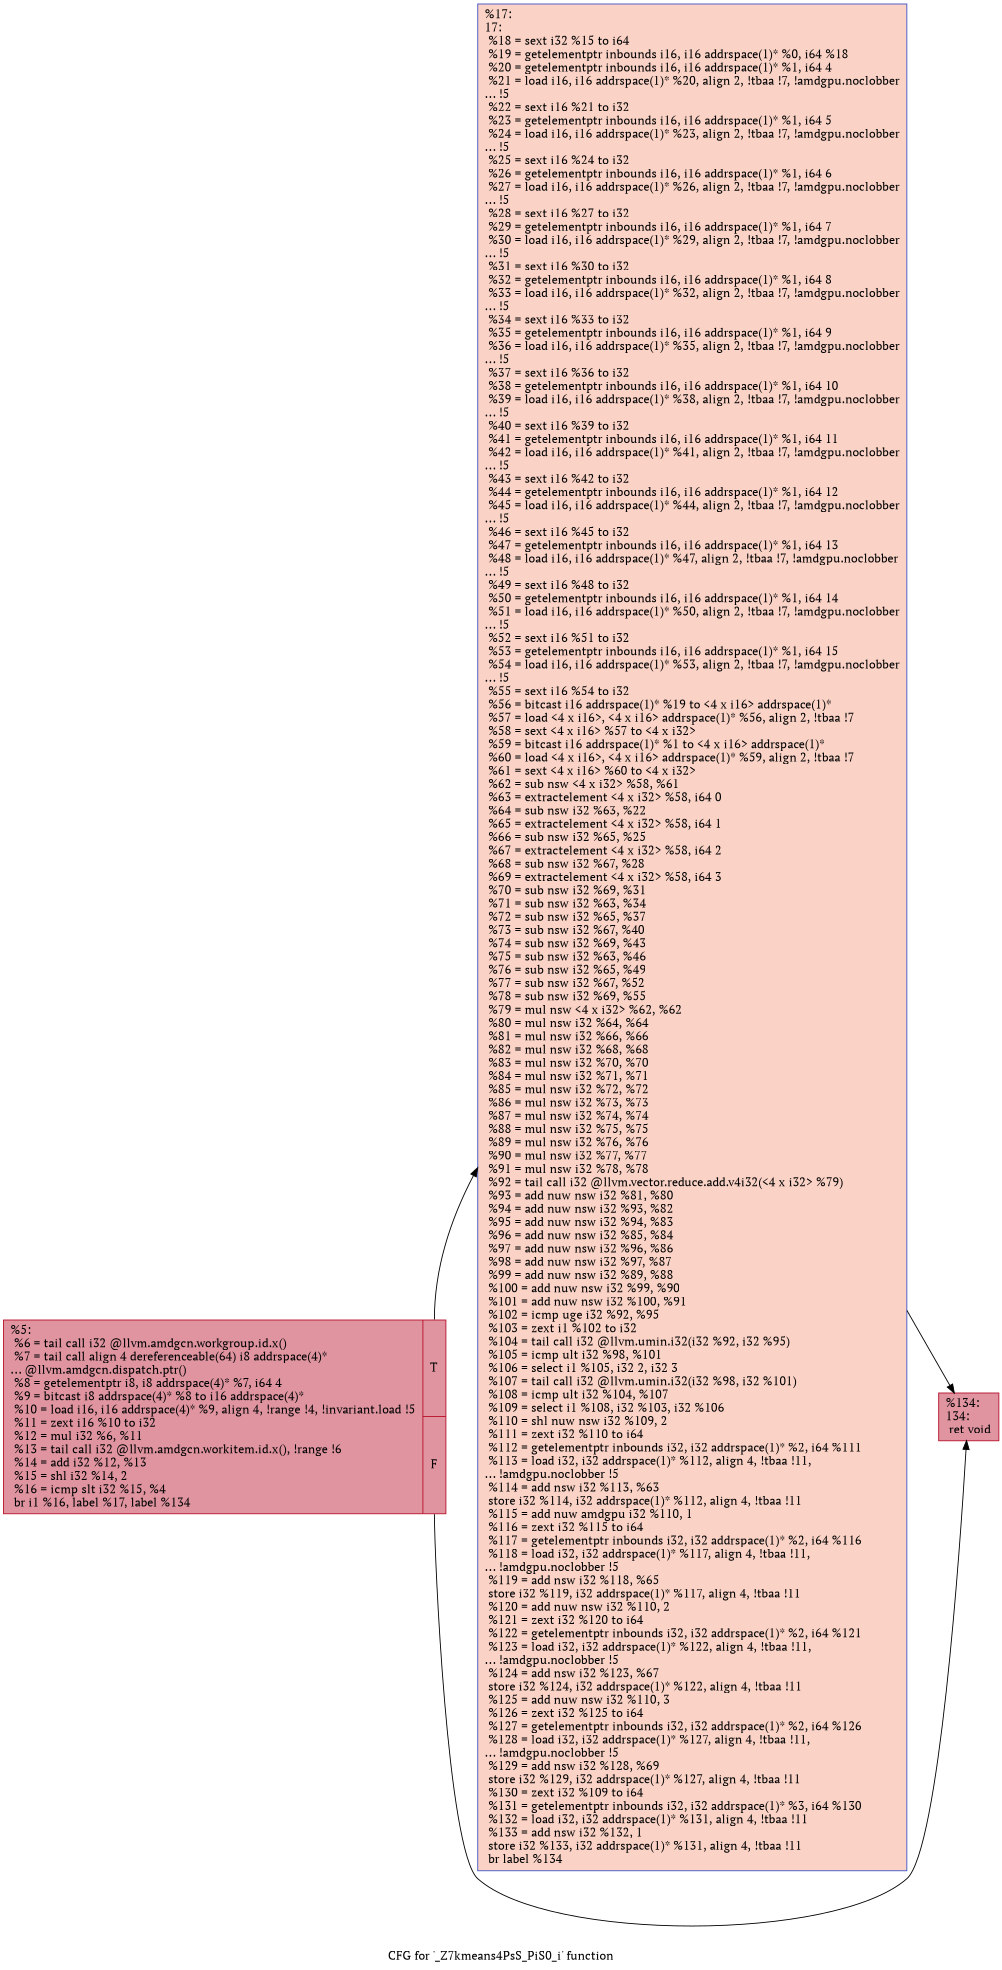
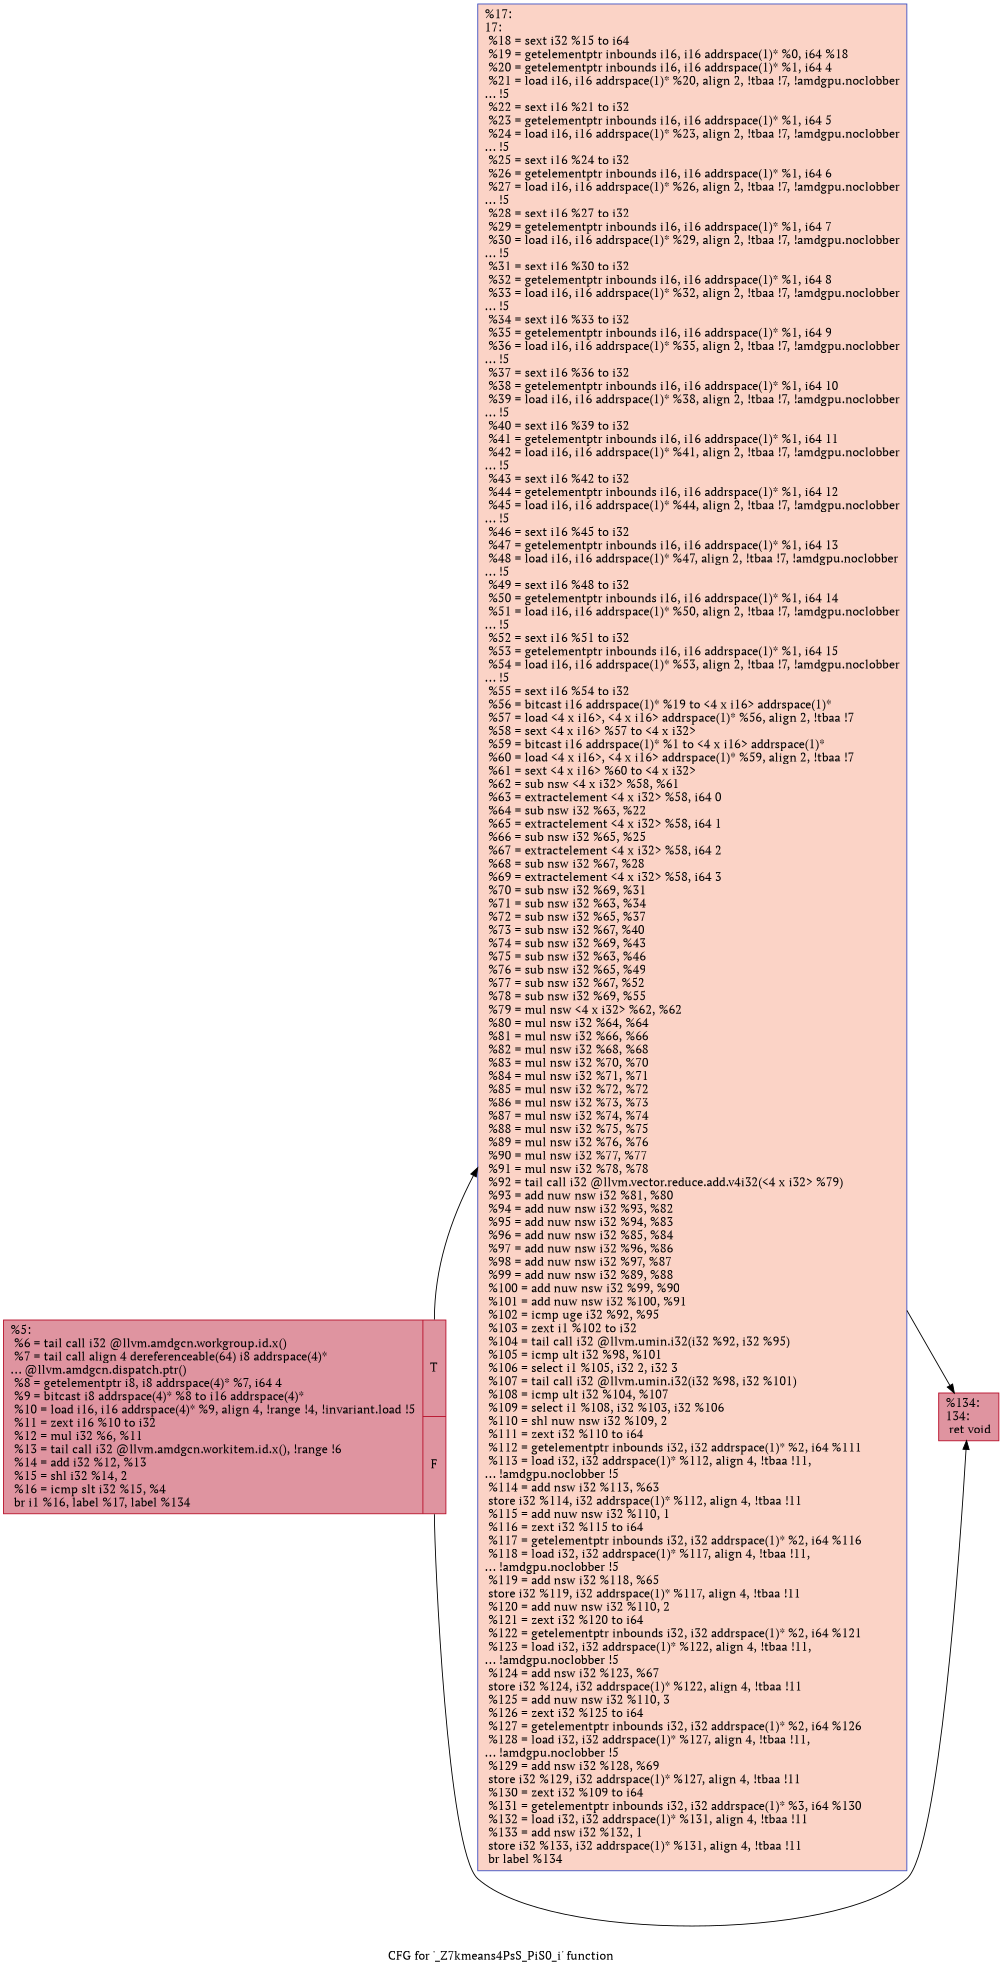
(589, 1514) -> (578, 1514)
